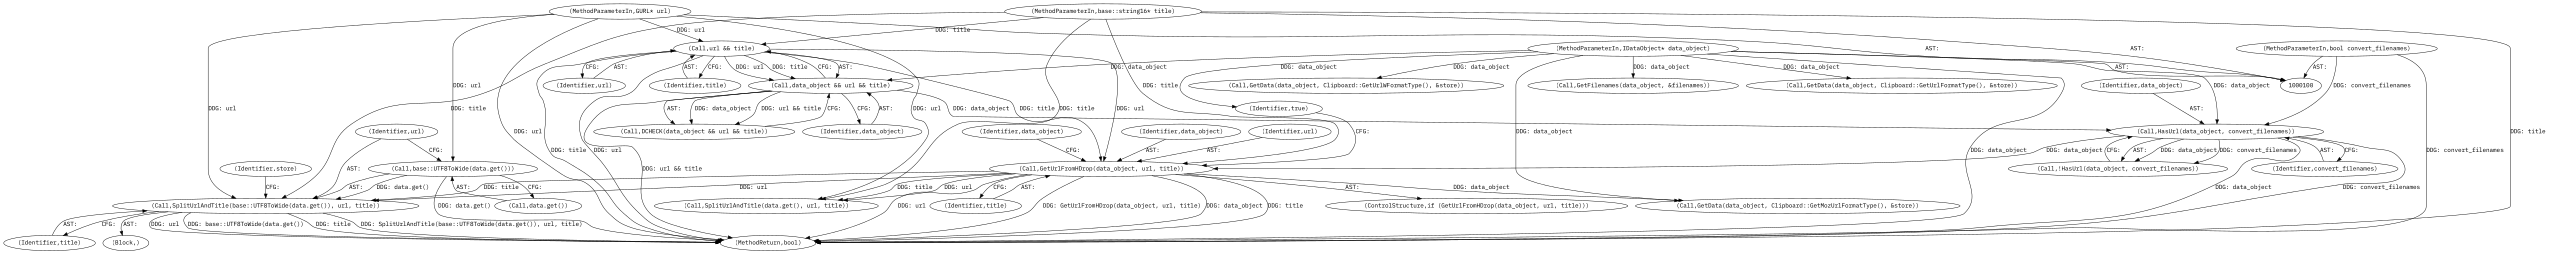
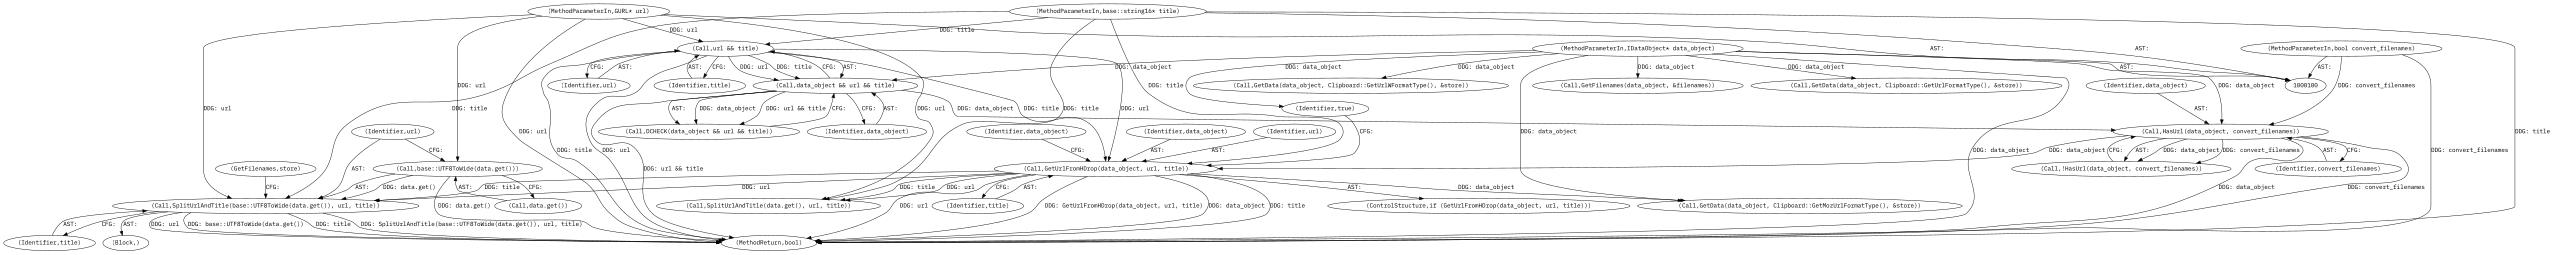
(266, 169) -> (266, 169)
